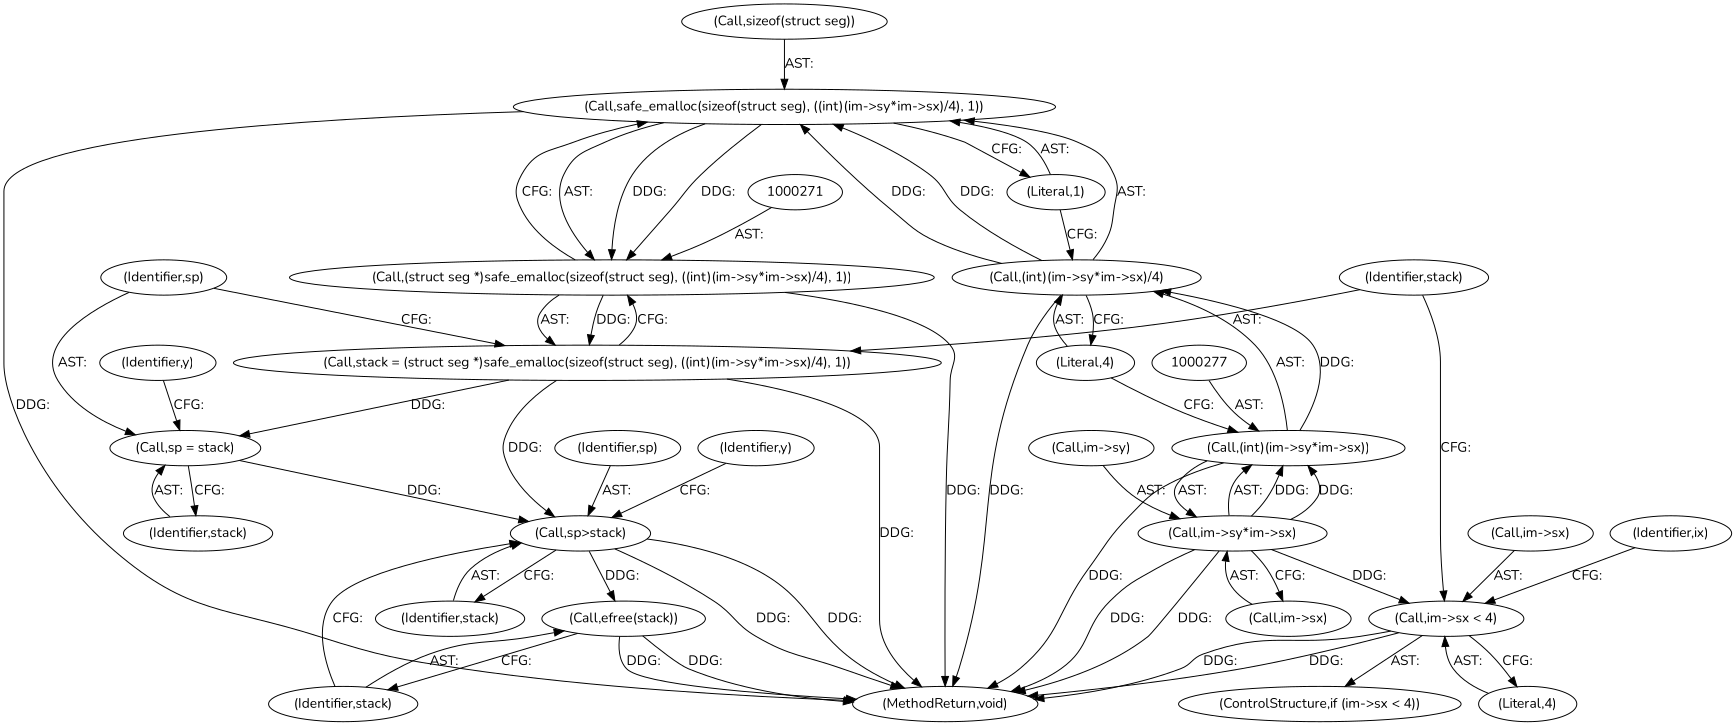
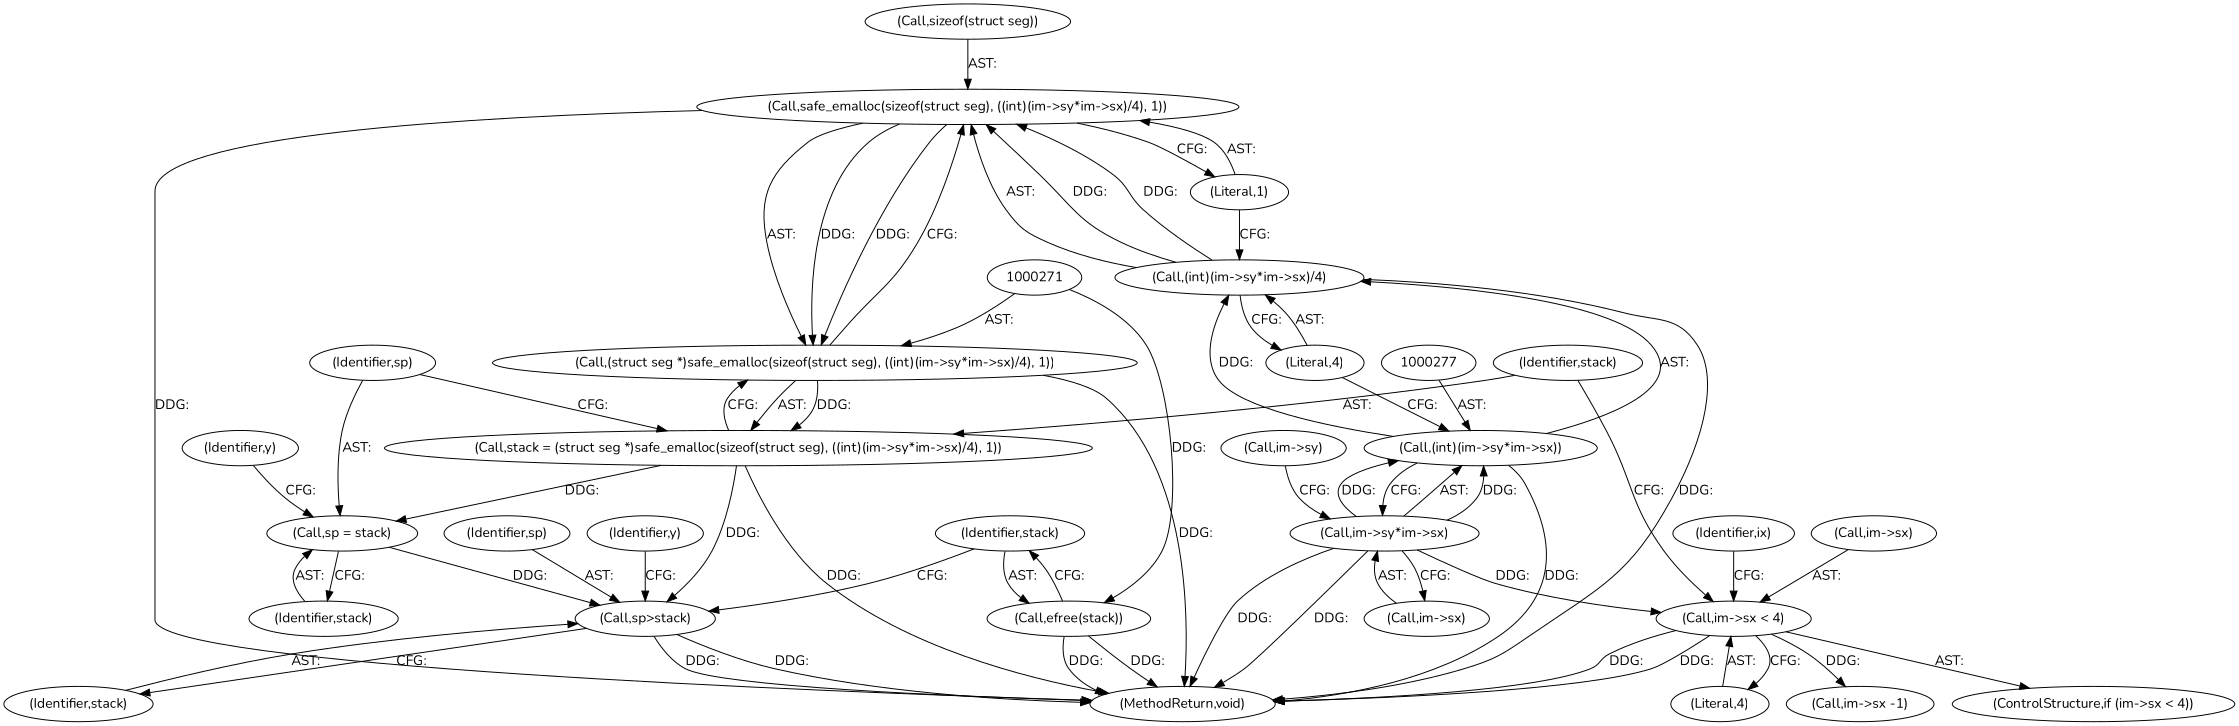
(1153, 491) -> (1316, 491)
(1194, 491) -> (1408, 491)
(600, 572) -> (1169, 433)
none -> (1860, 704)
